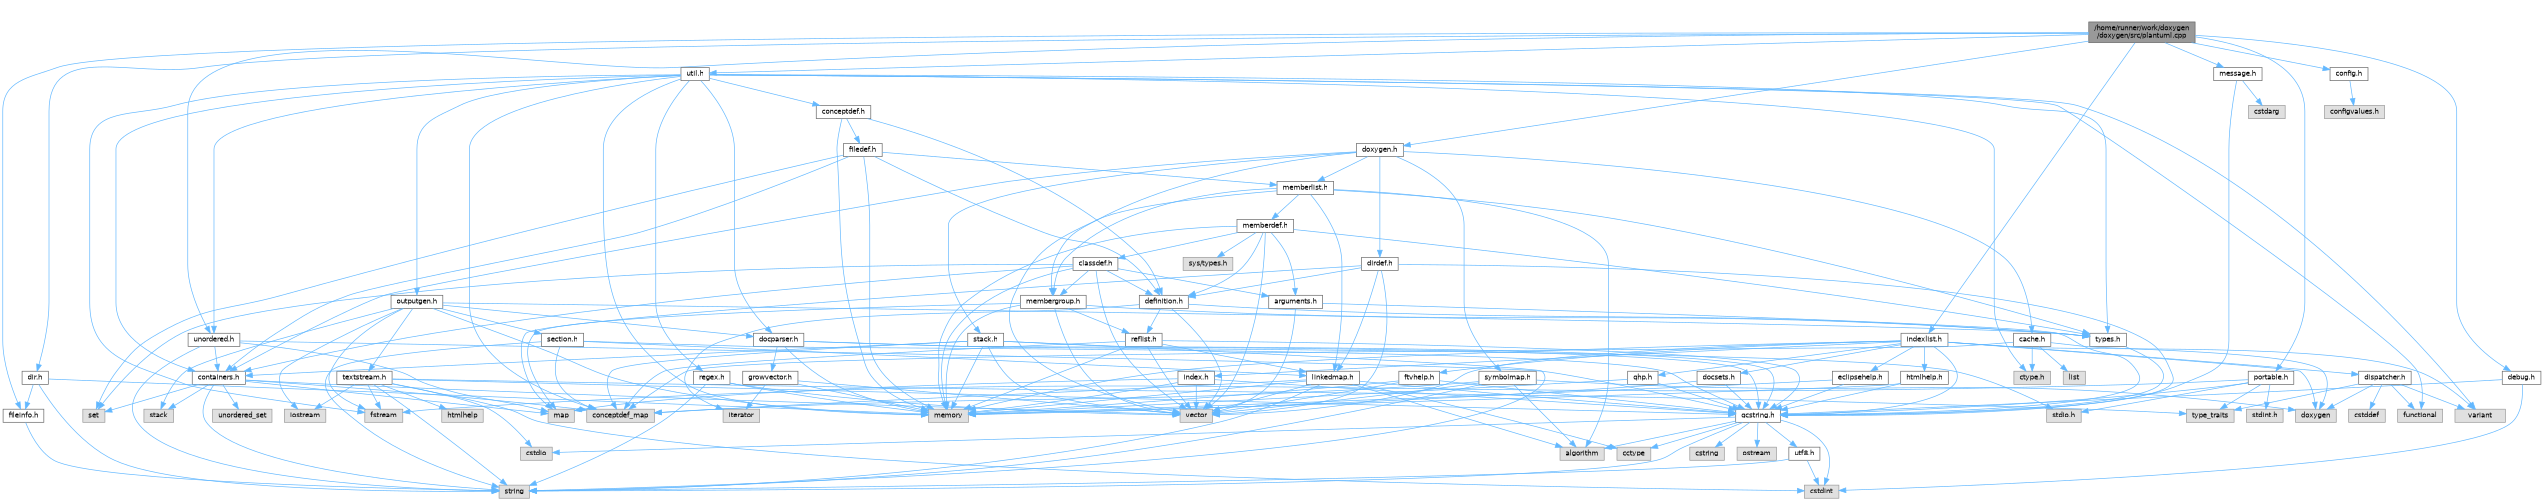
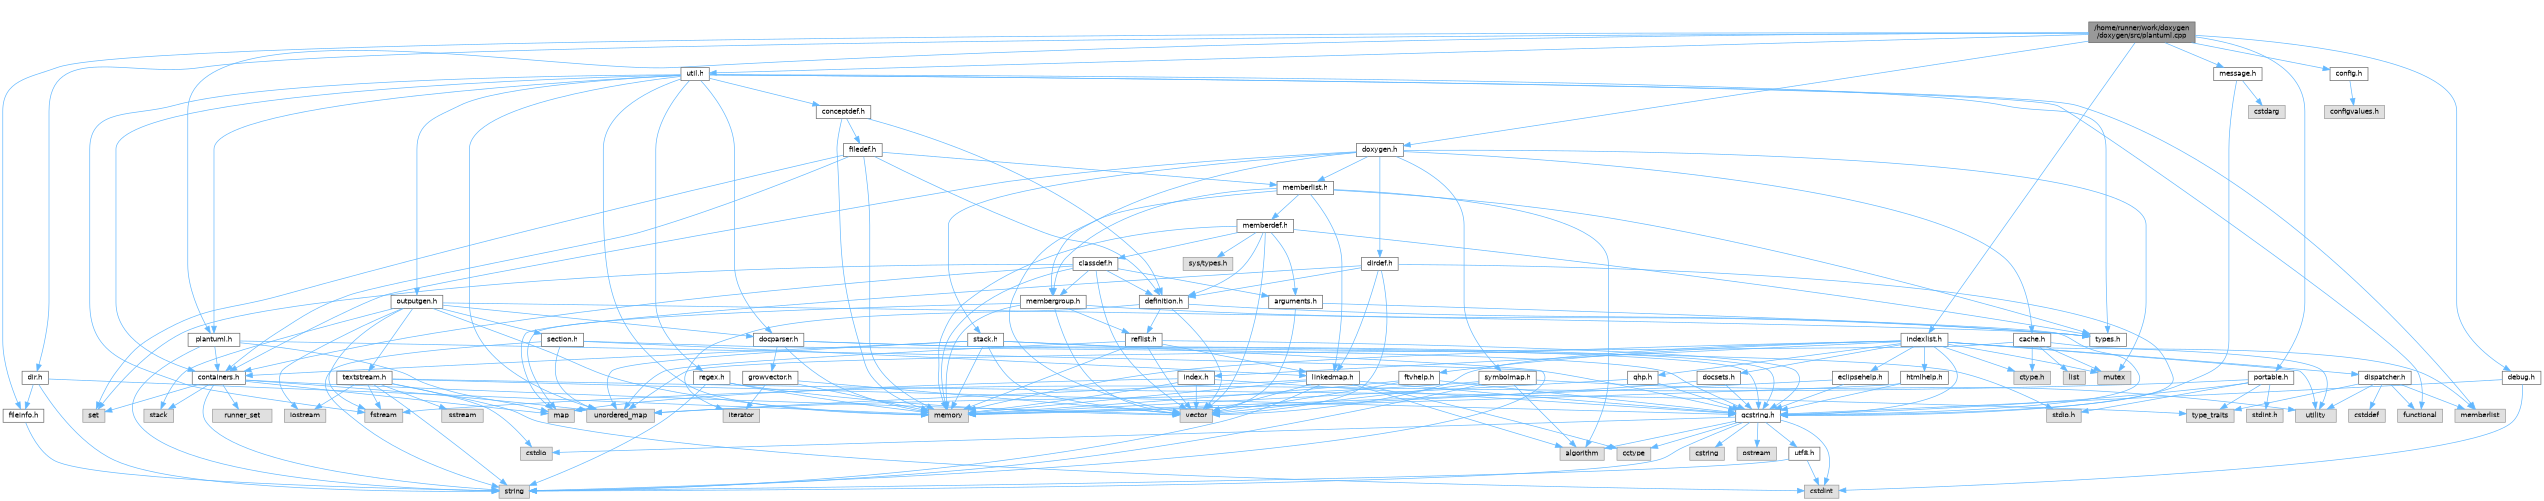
(1467, 89) -> (1975, 358)
(214, 340) -> (214, 340)
none -> (2114, 378)
(2005, 409) -> none
(242, 416) -> (242, 416)
(462, 416) -> (462, 416)
(621, 416) -> (621, 416)
(2316, 416) -> (2316, 416)
(2480, 416) -> (2480, 416)
